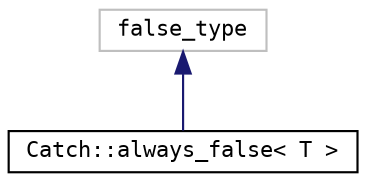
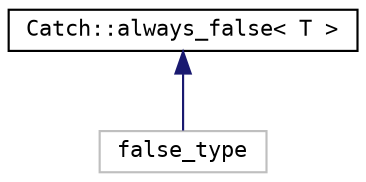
(183, 102) -> (183, 102)
